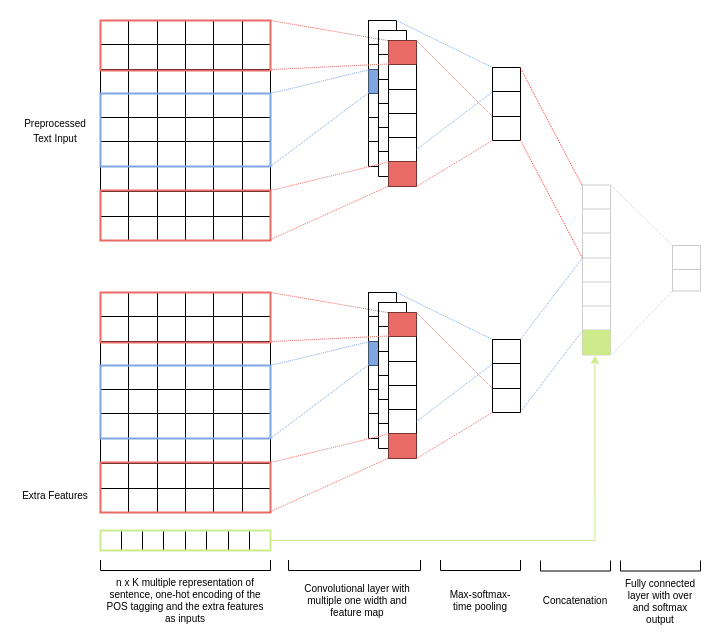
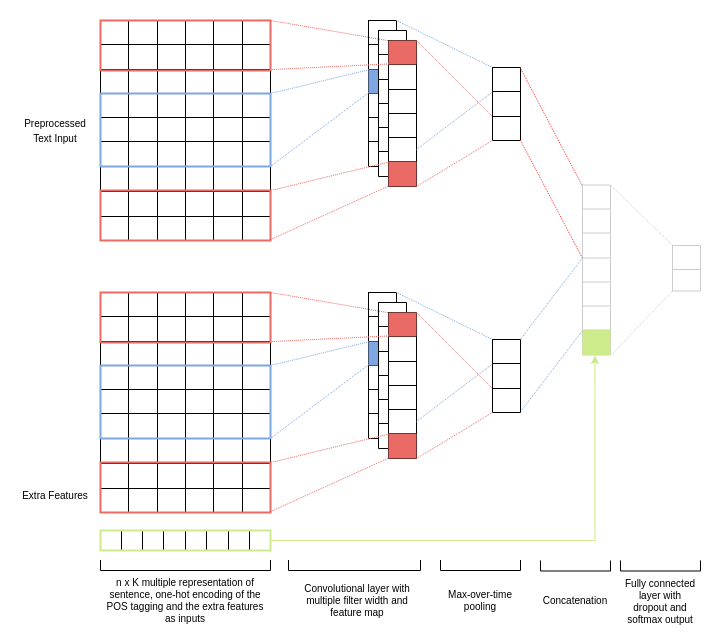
(358, 601) -> (358, 601)
(481, 601) -> (481, 601)
(661, 602) -> (661, 602)
